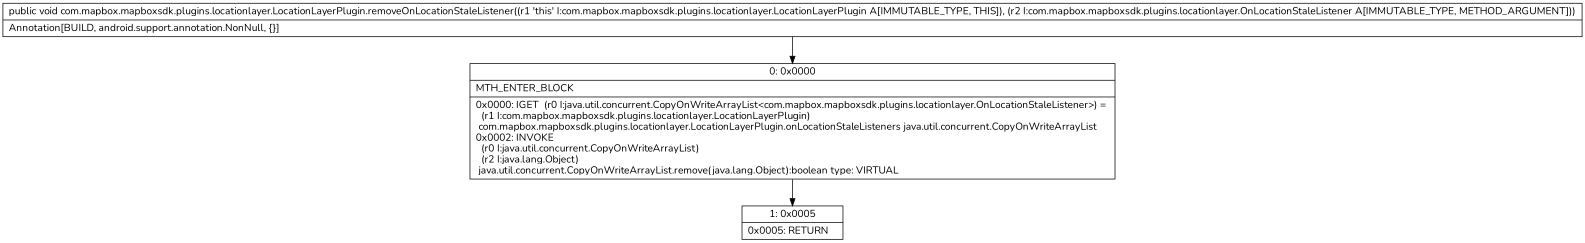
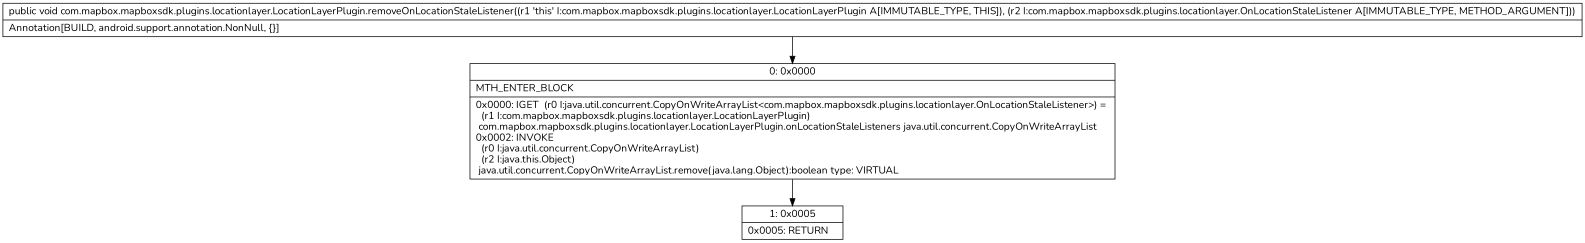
(527, 159) -> (526, 159)
